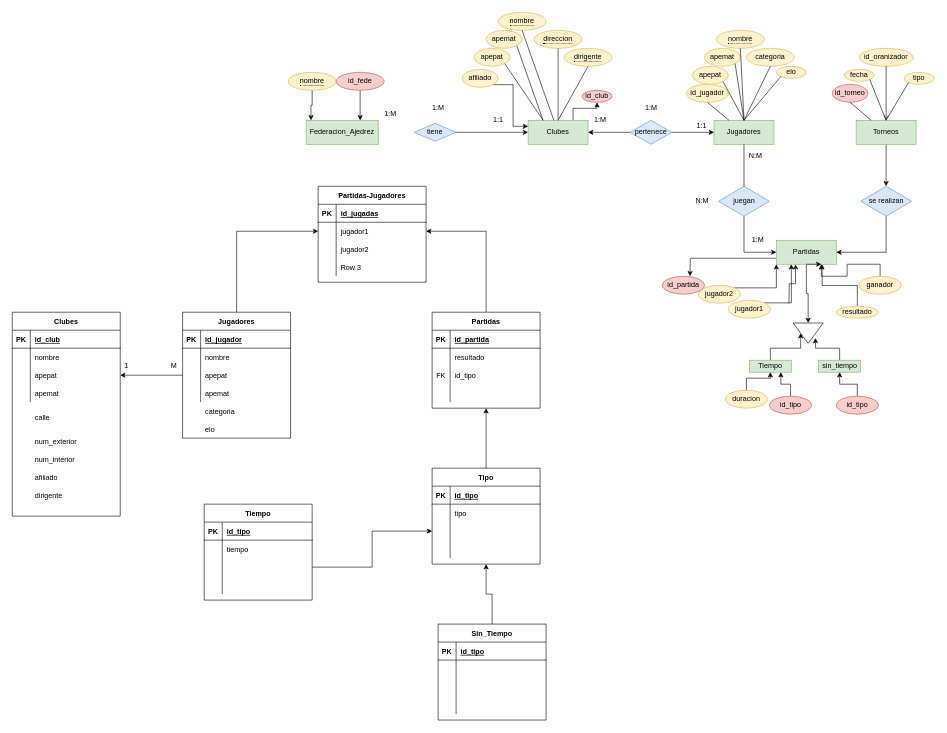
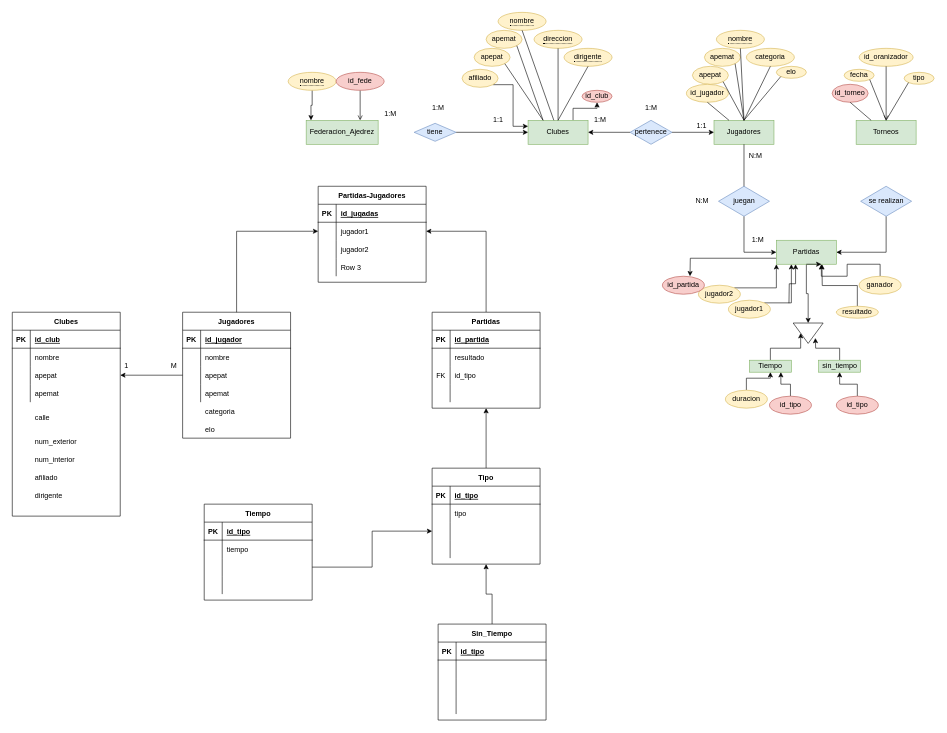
(360, 114) -> (360, 116)
(887, 180) -> none
